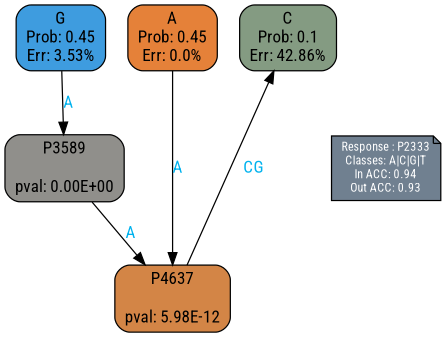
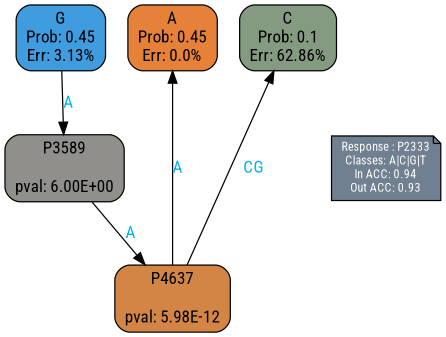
(61, 38) -> (61, 38)
(288, 38) -> (288, 38)
(173, 162) -> (173, 174)
(65, 168) -> (65, 168)
